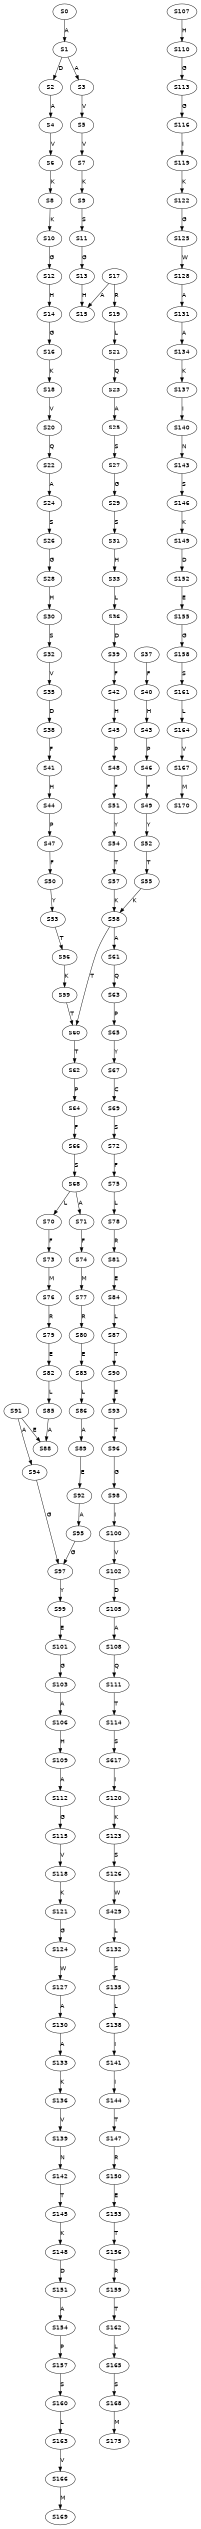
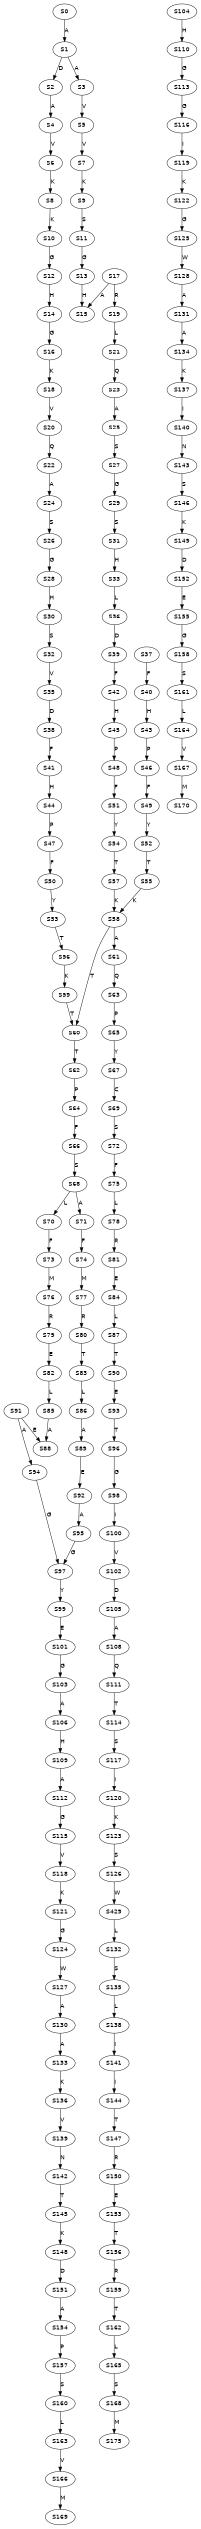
(182, 12) -> (182, 12)
(84, 1354) -> (84, 1354)
(114, 1761) -> (114, 1761)
